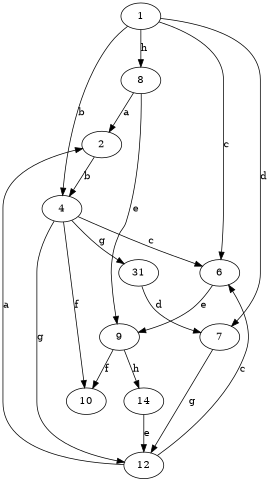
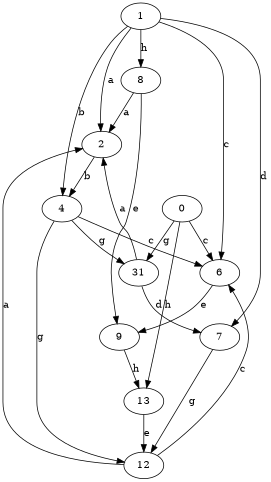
none -> (106, 73)
none -> (182, 209)
none -> (116, 214)
(86, 401) -> none
(144, 401) -> (144, 401)
